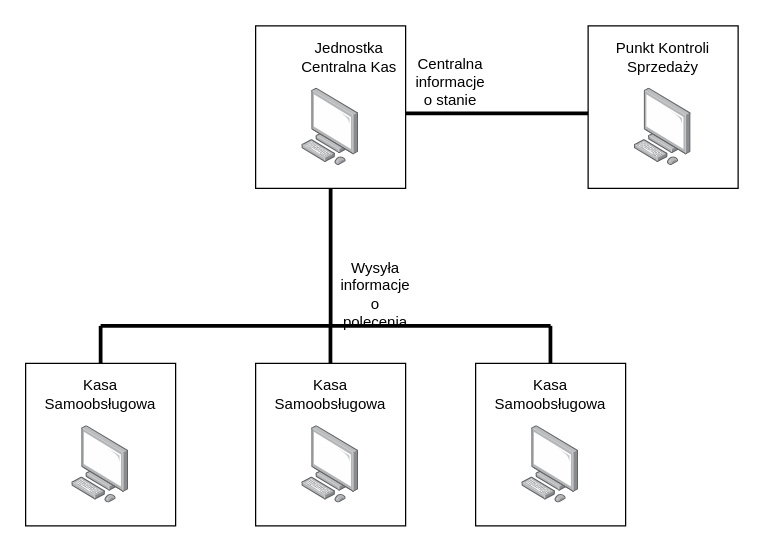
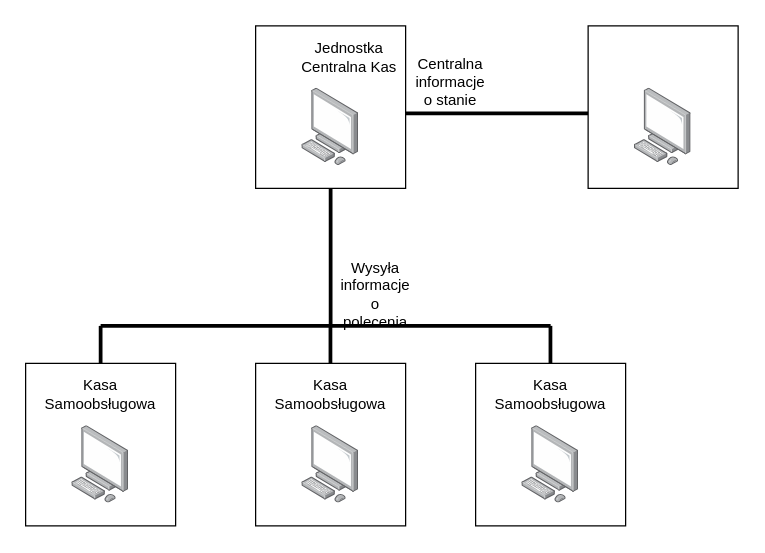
(663, 57) -> none
